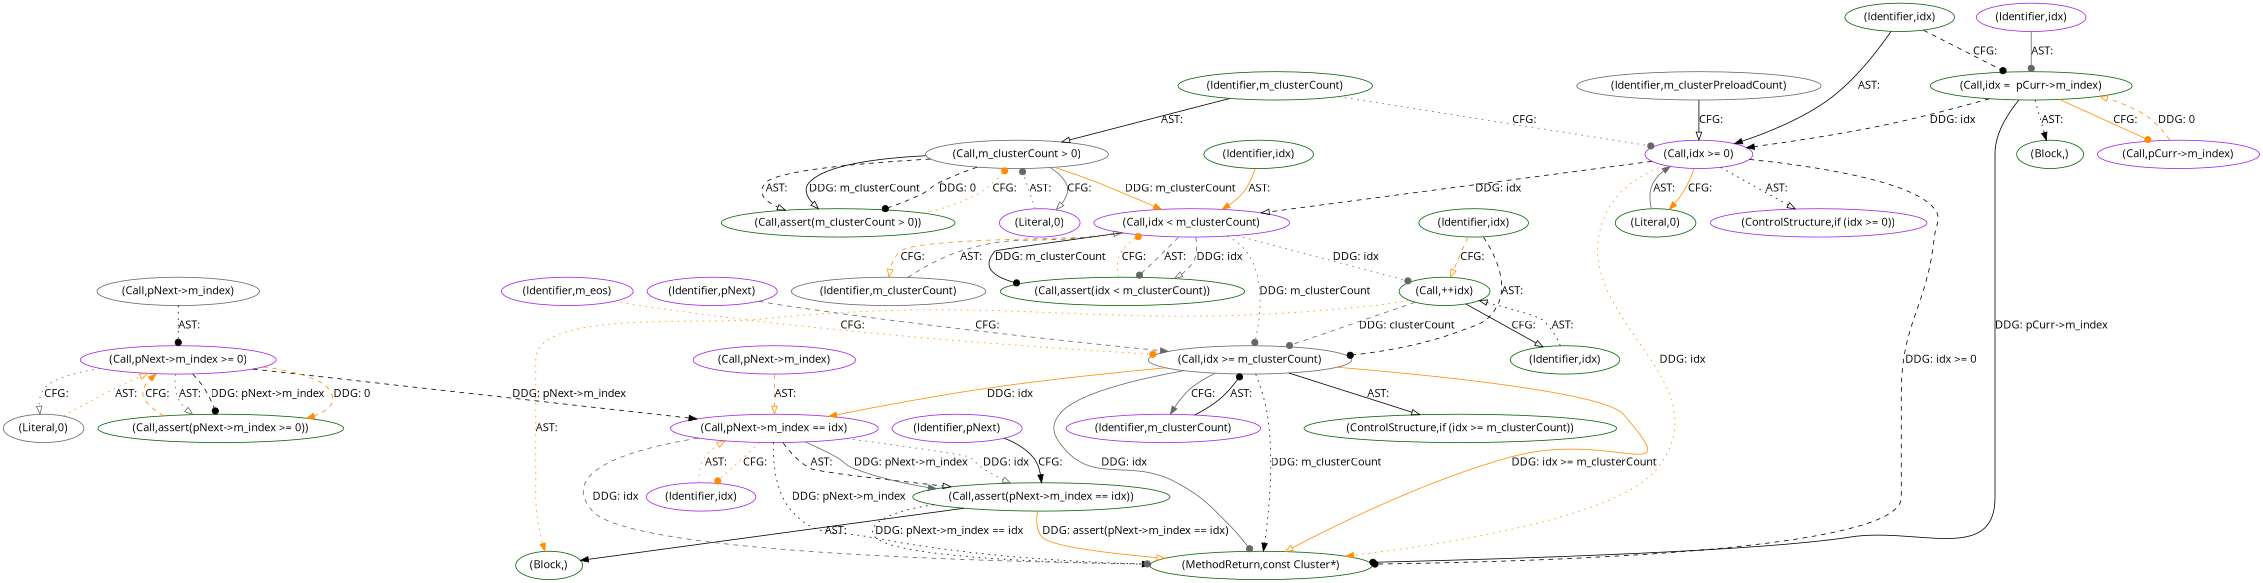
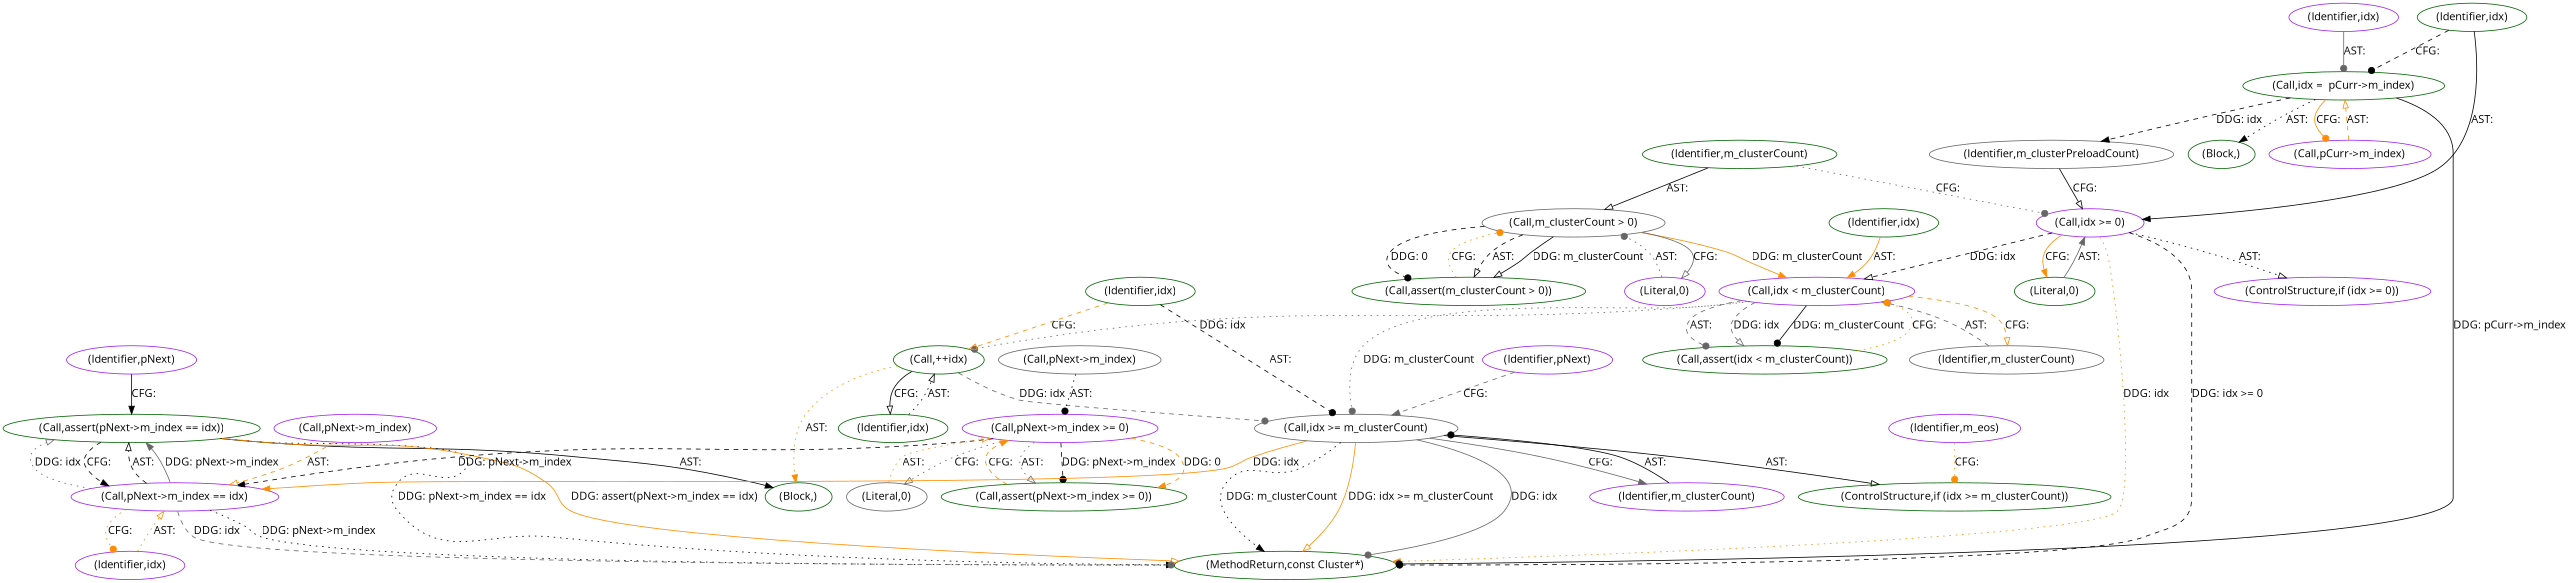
(2177, 120) -> (2359, 120)
(1873, 127) -> (2199, 118)
(1407, 326) -> (1042, 394)
(881, 334) -> (1955, 459)
none -> (84, 462)
